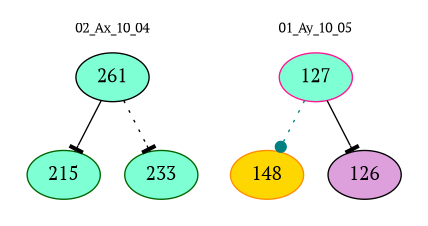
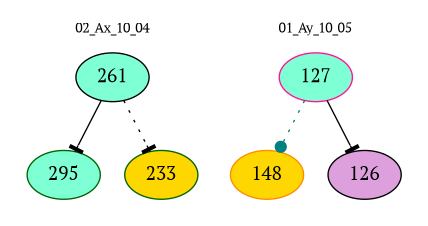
(64, 175) -> (64, 175)
(161, 175) -> (161, 175)
